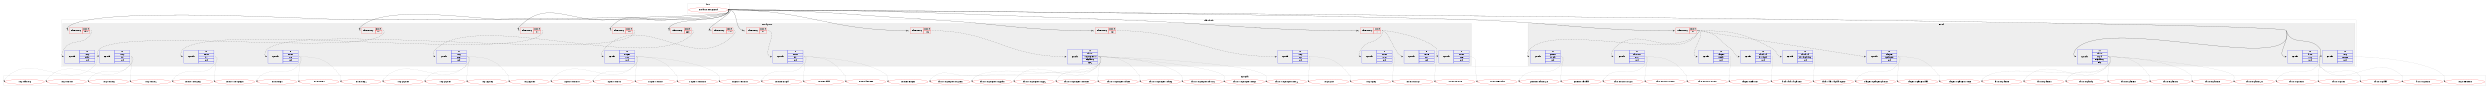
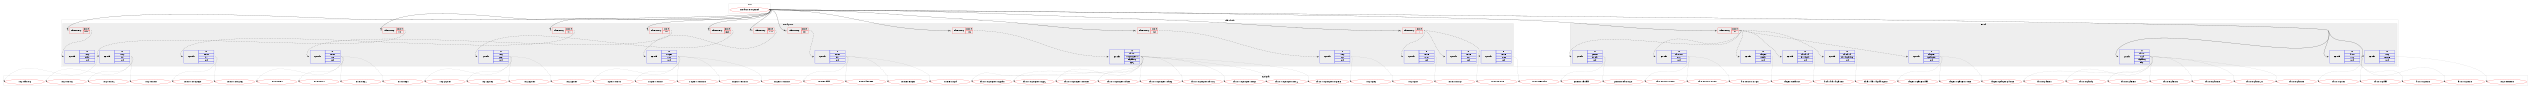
none -> (319, 82)
